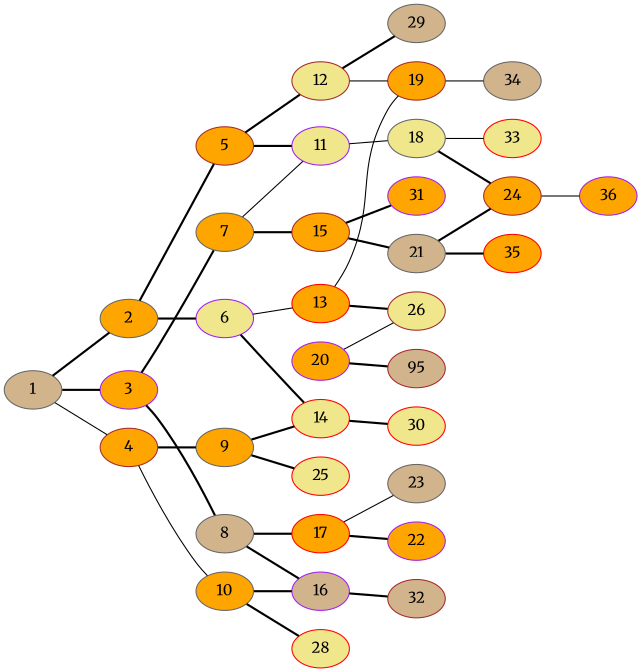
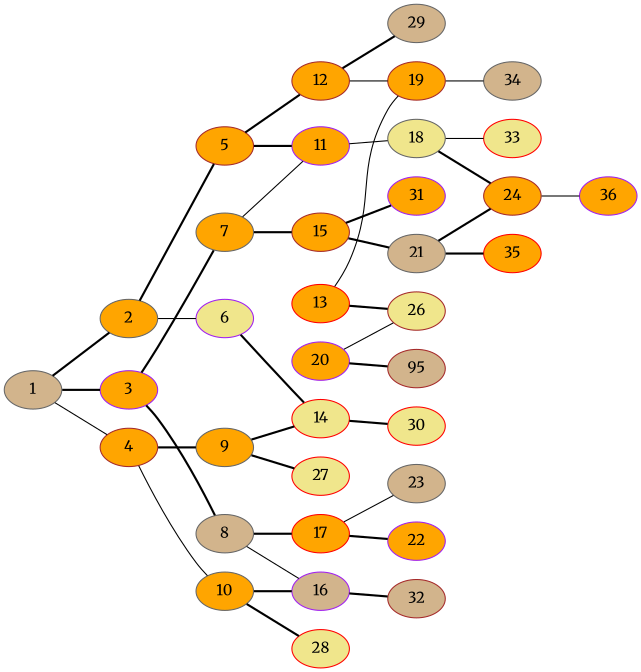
(321, 81) -> (321, 81)
(321, 146) -> (321, 146)
(273, 311) -> none
(183, 319) -> (183, 319)
(321, 476) -> (321, 476)
(273, 562) -> (273, 562)
